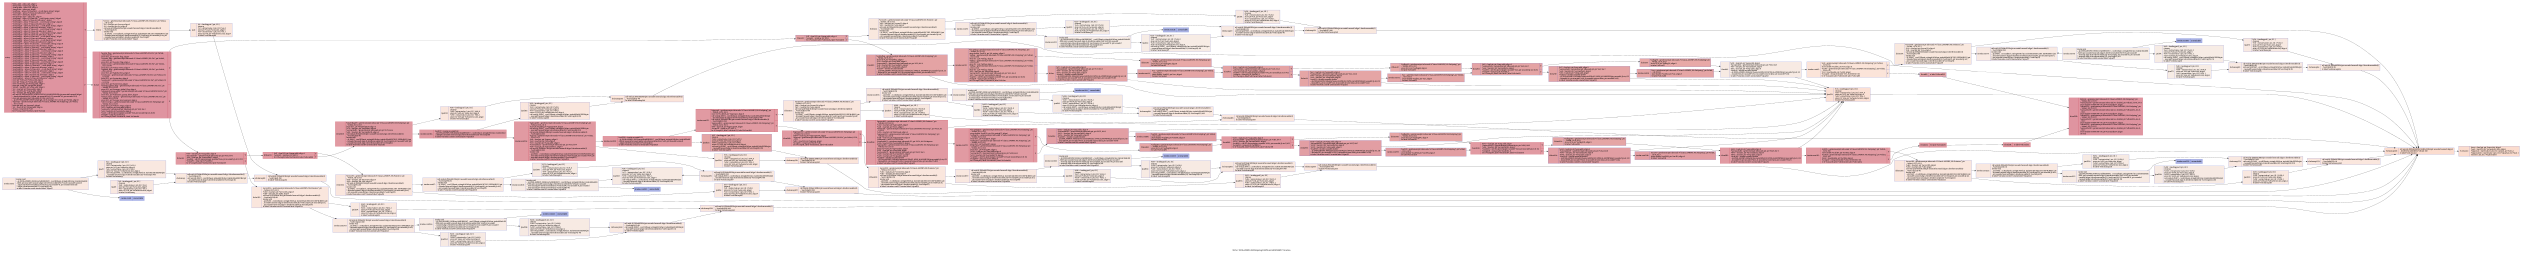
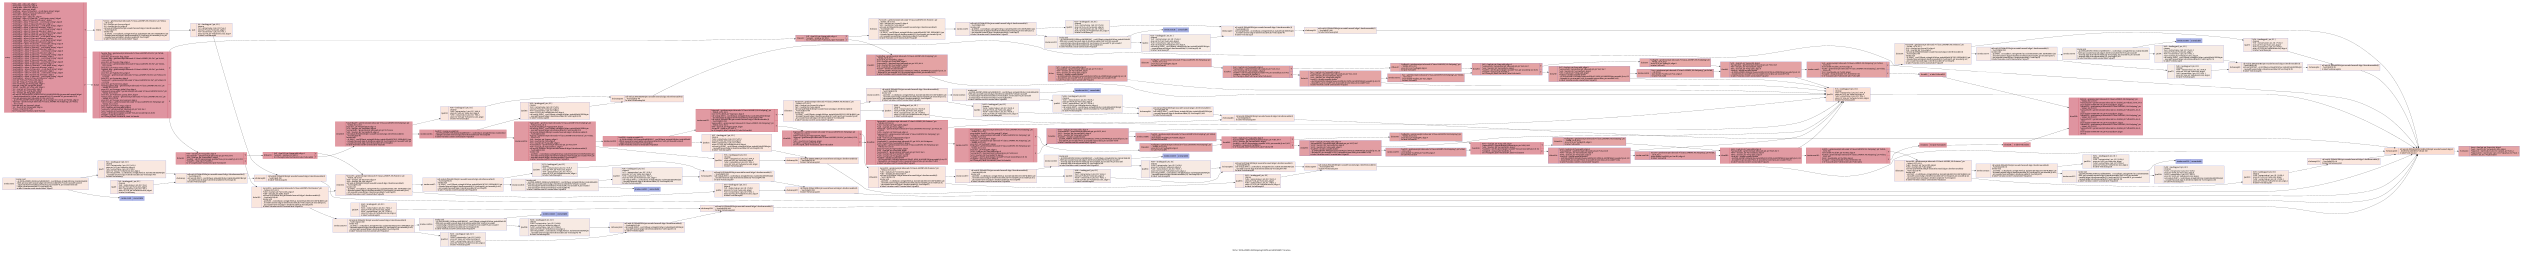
(1258, 17) -> none
(2060, 53) -> (2059, 55)
(996, 65) -> none
(1761, 70) -> (1761, 70)
(1848, 70) -> (1848, 70)
(1176, 74) -> none
(737, 143) -> (737, 143)
(2489, 151) -> (2489, 151)
(2266, 161) -> none
(691, 175) -> (690, 177)
(339, 205) -> (331, 191)
